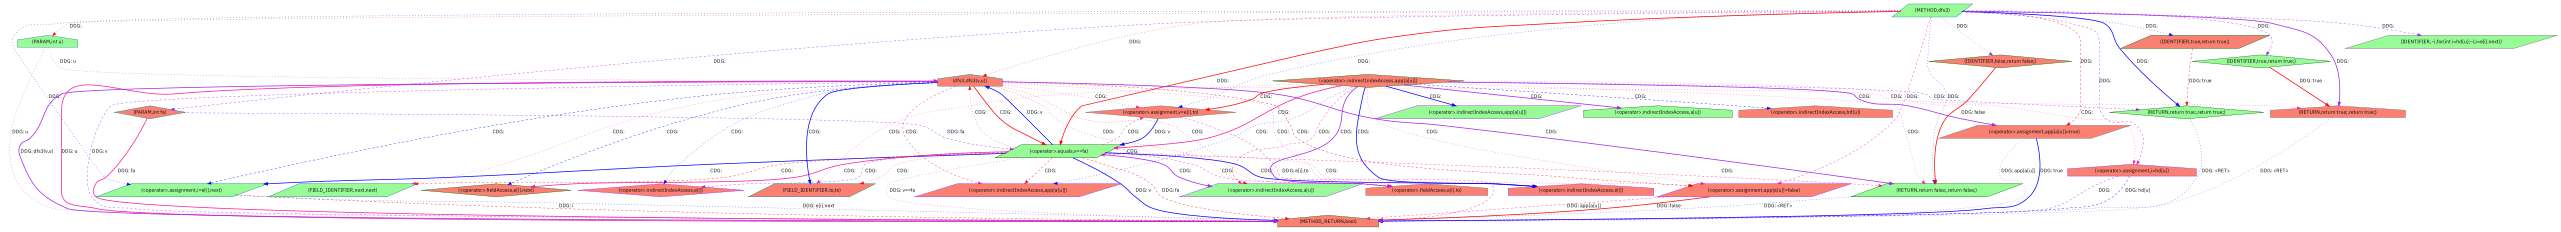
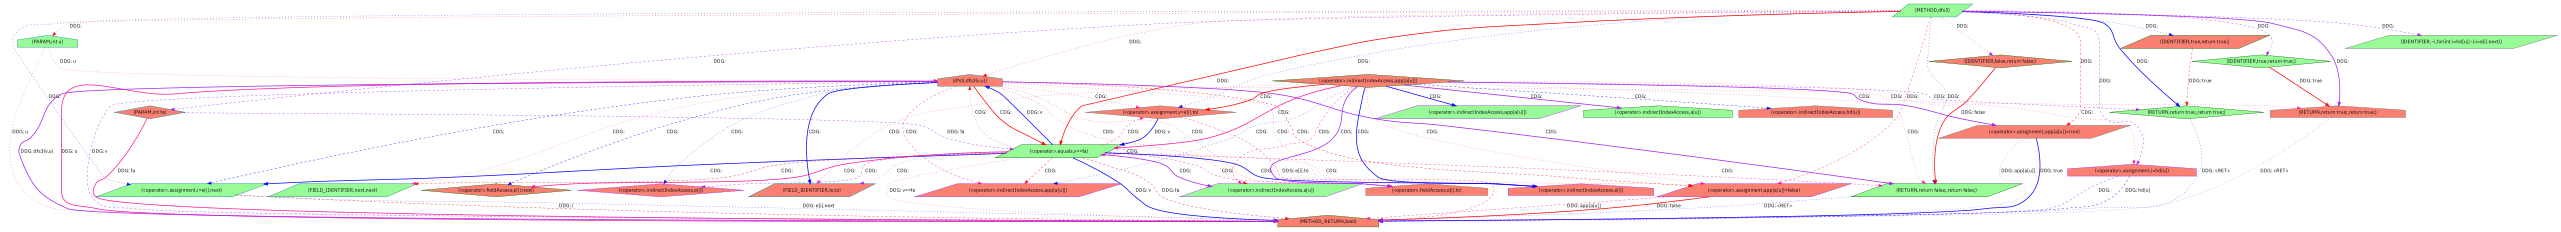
(921, 159) -> (921, 159)
